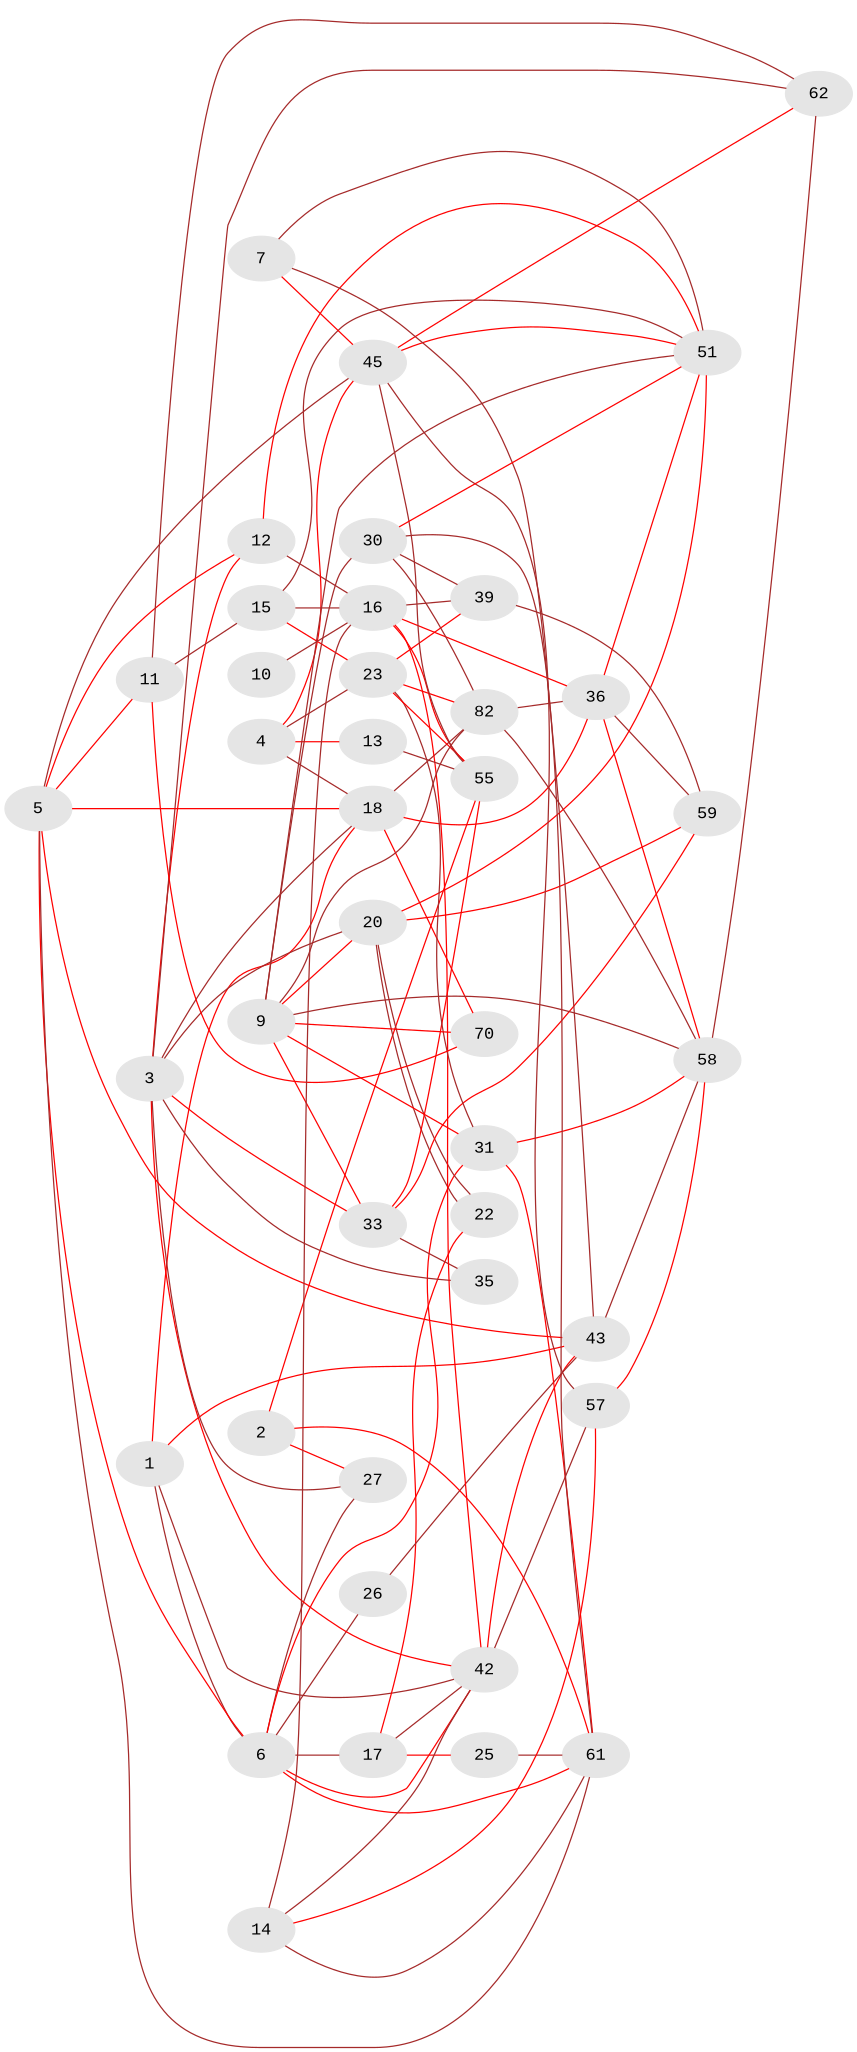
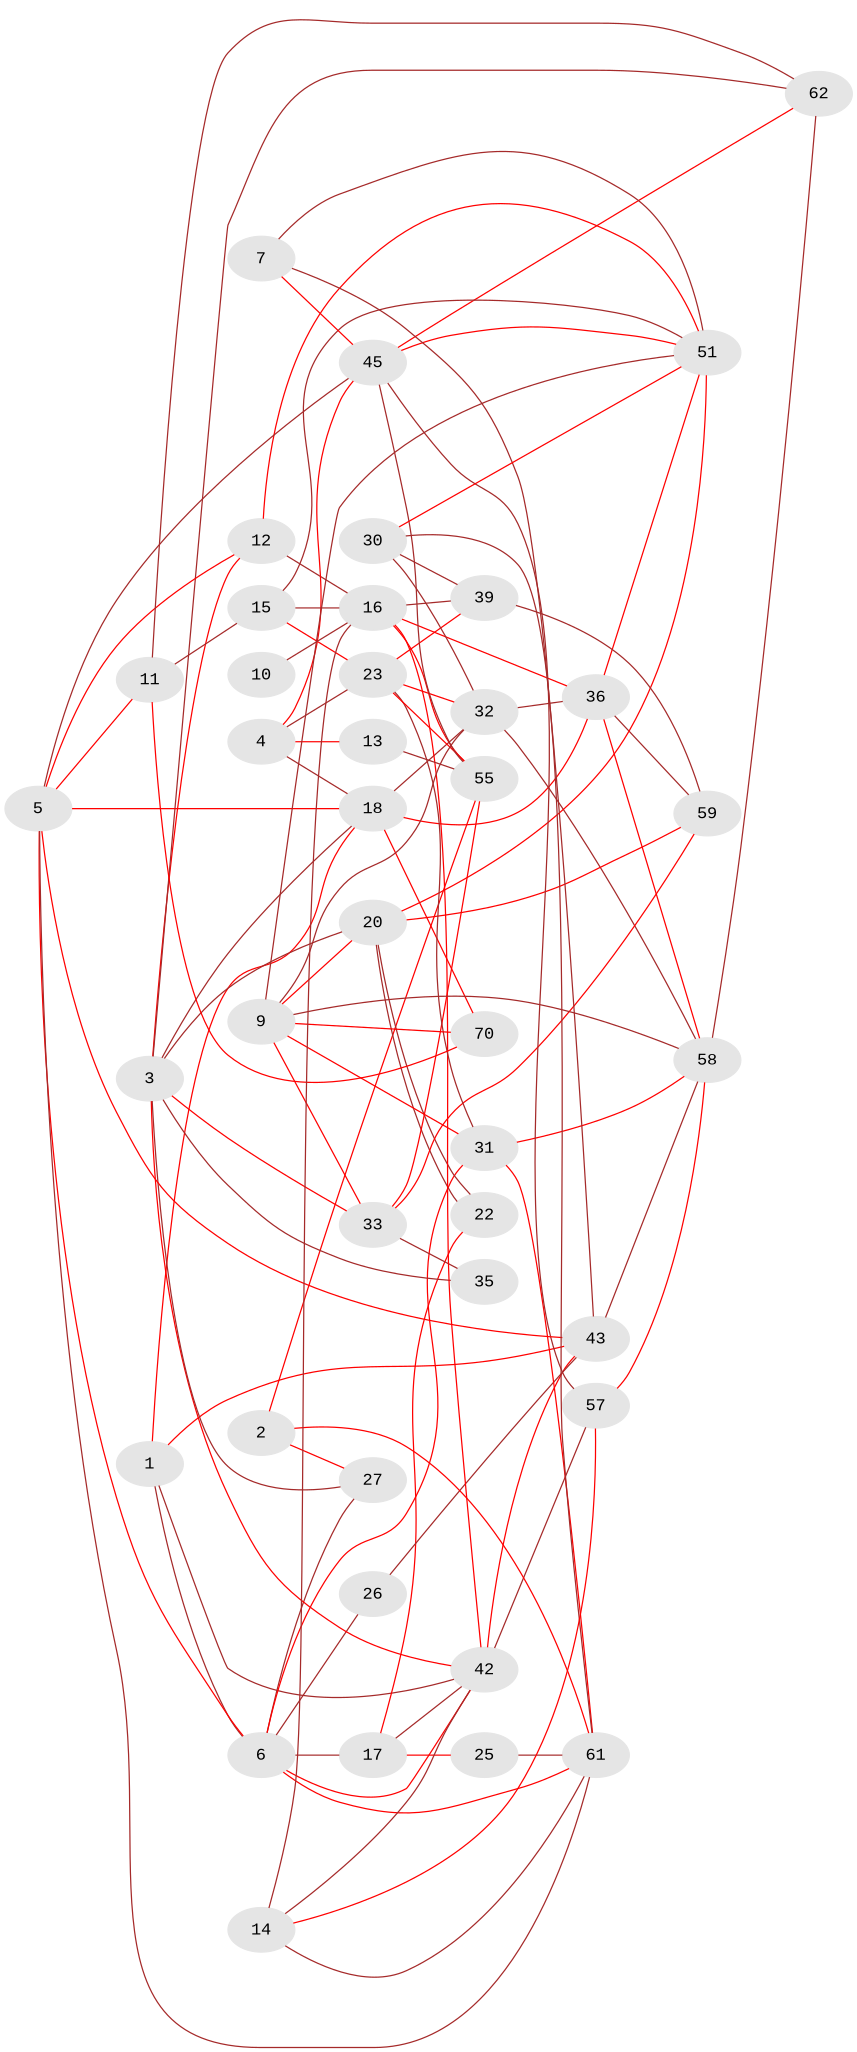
(484, 712) -> (484, 712)
(299, 776) -> none
